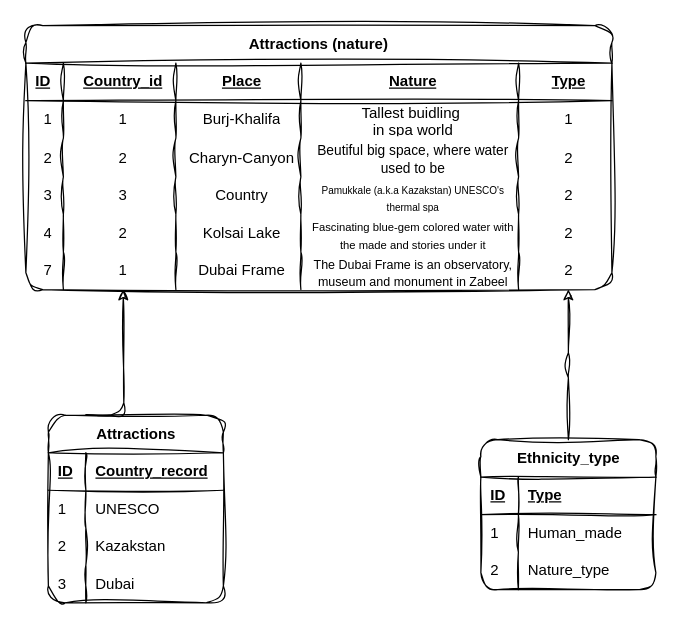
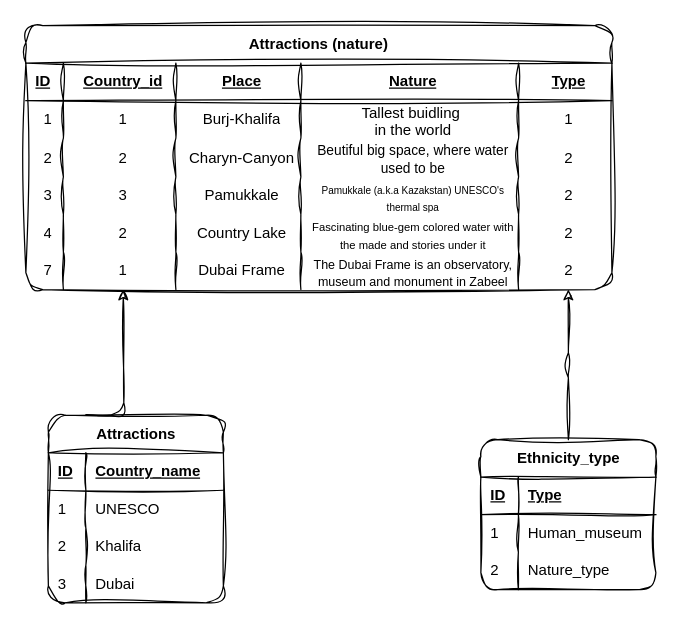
(413, 119) -> (413, 119)
(242, 196) -> (242, 196)
(242, 233) -> (242, 233)
(154, 472) -> (146, 472)
(570, 533) -> (579, 533)
(133, 547) -> (121, 547)
